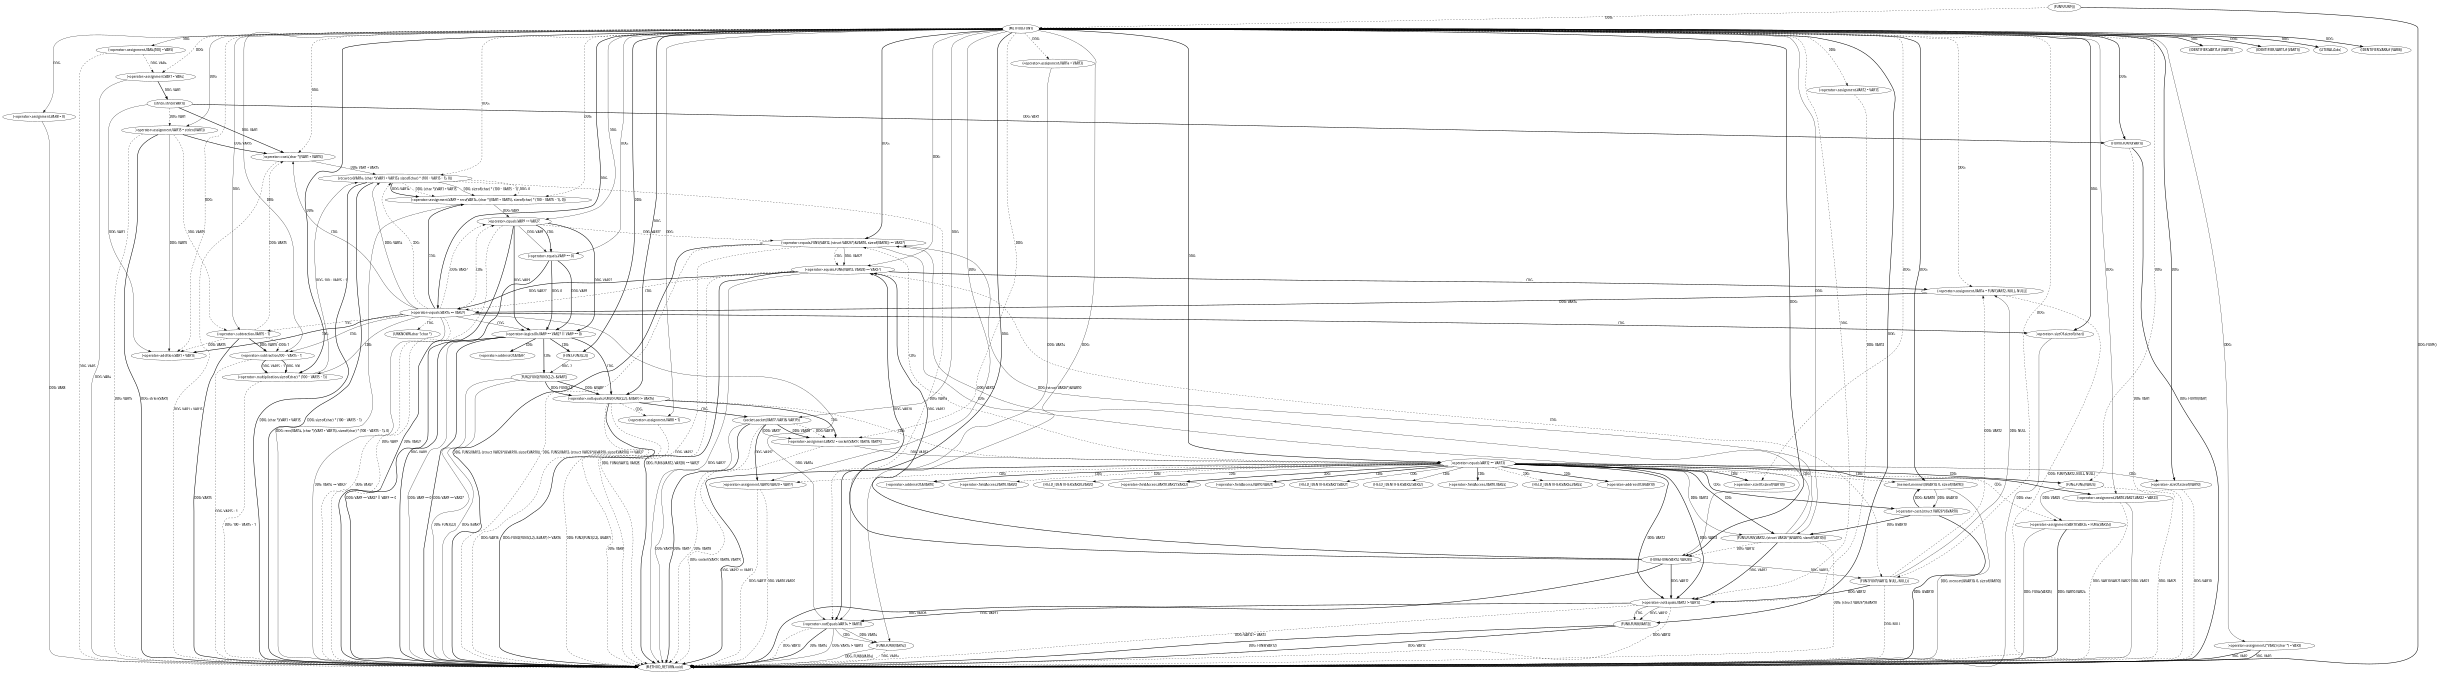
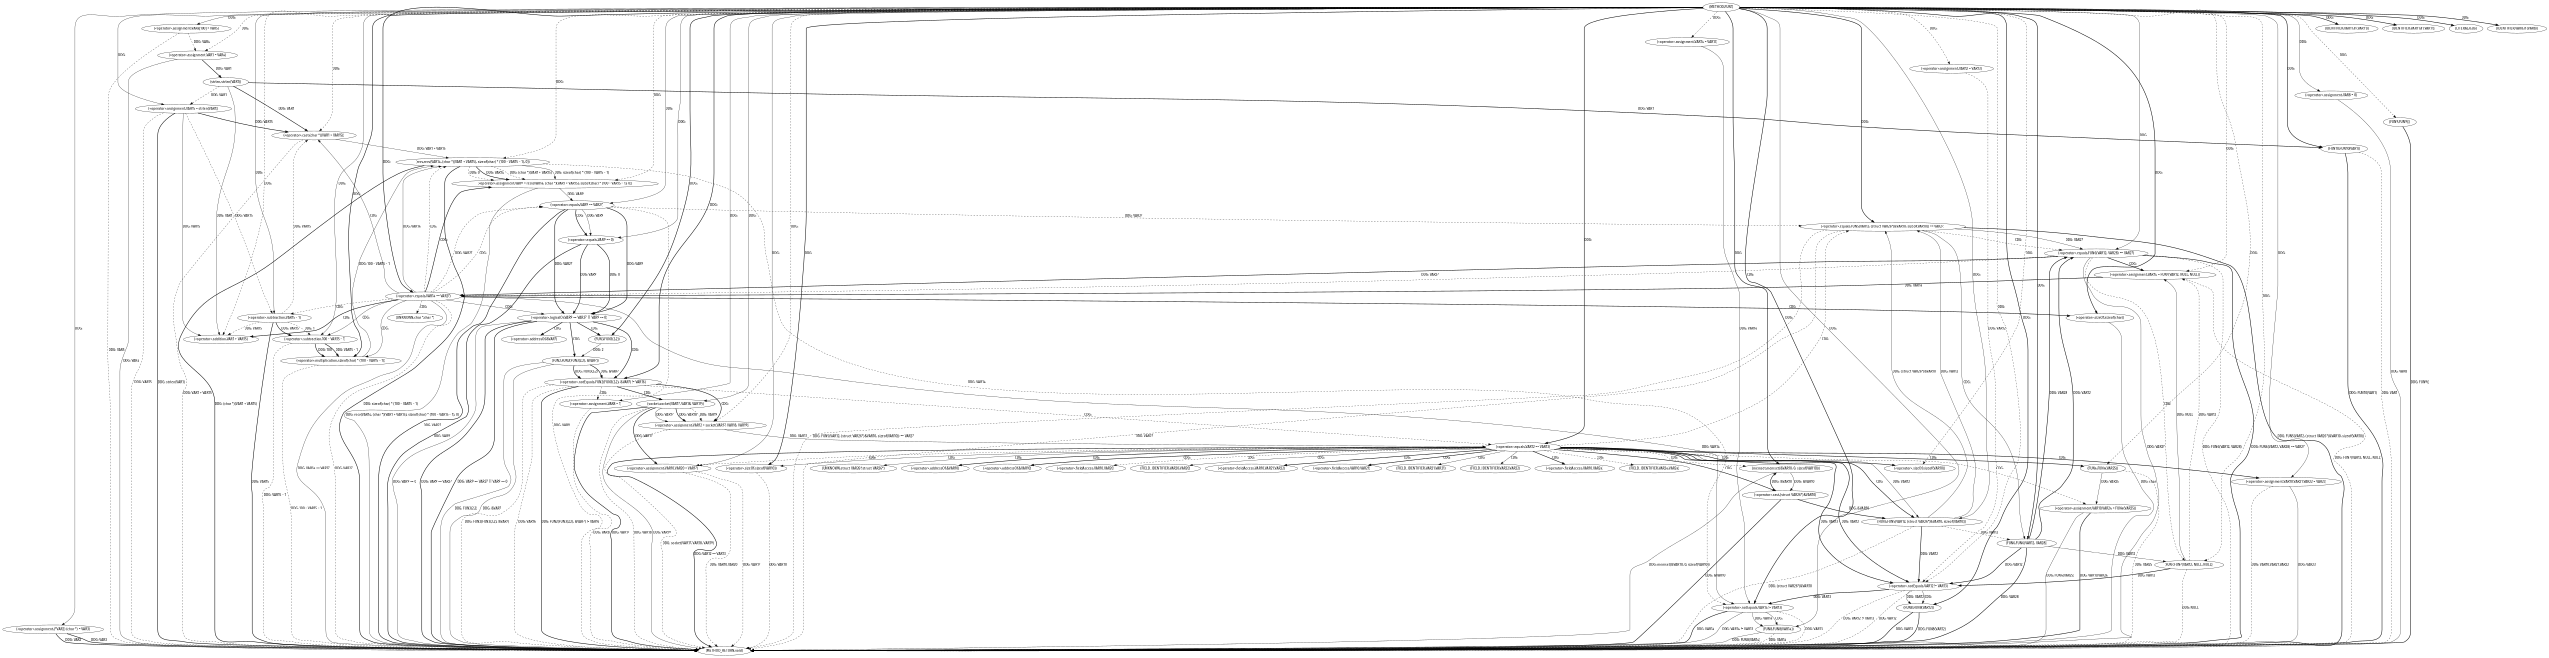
(1545, 18) -> (2088, 10)
none -> (853, 468)
